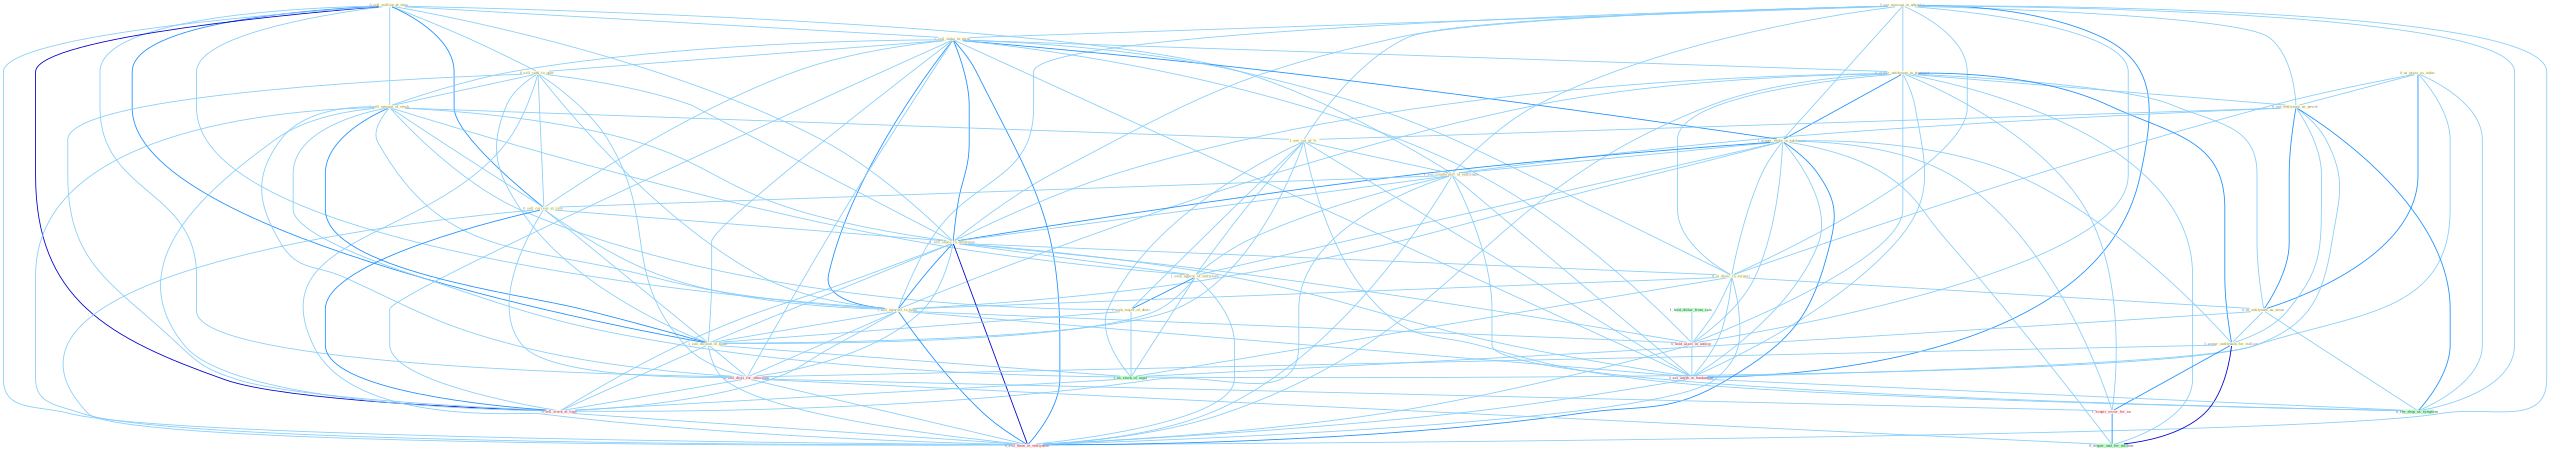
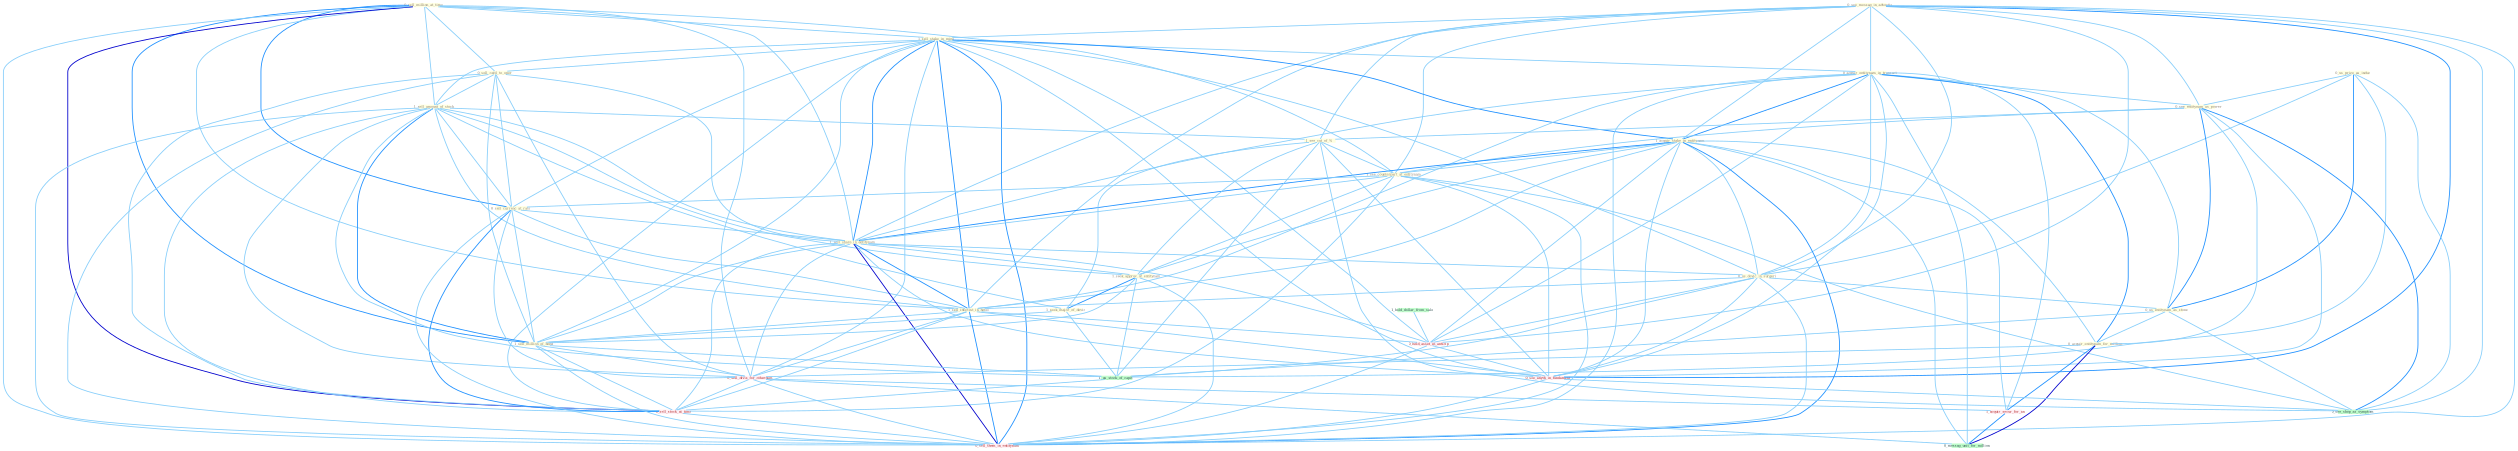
(689, 228) -> none
(1058, 330) -> none
(2112, 446) -> (1967, 446)
